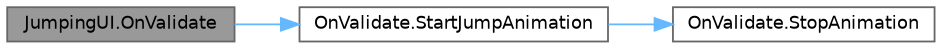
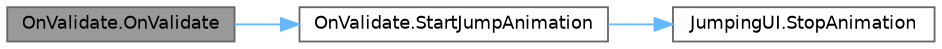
(121, 24) -> (121, 24)
(804, 24) -> (804, 24)
